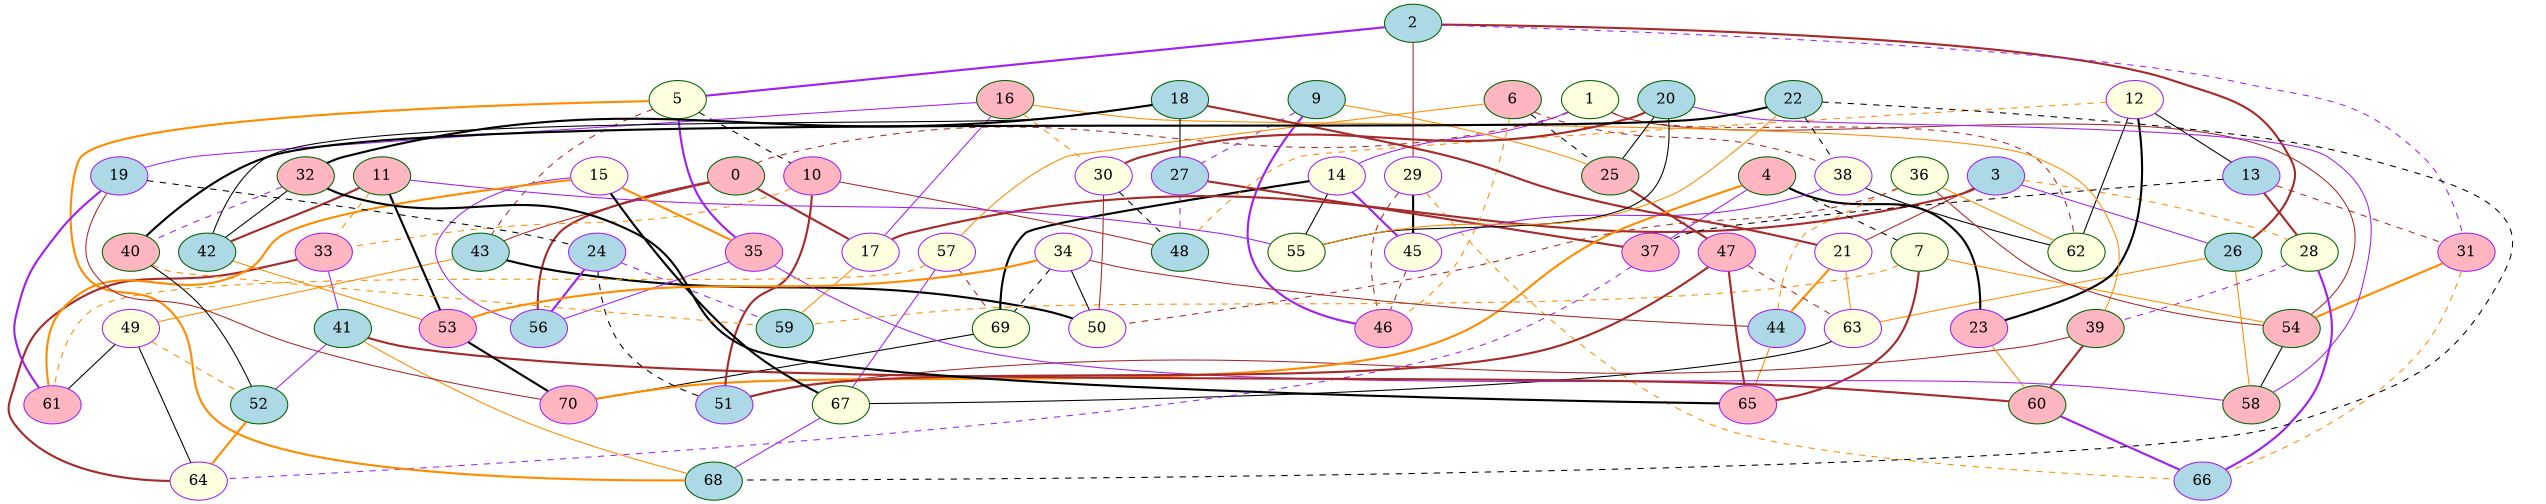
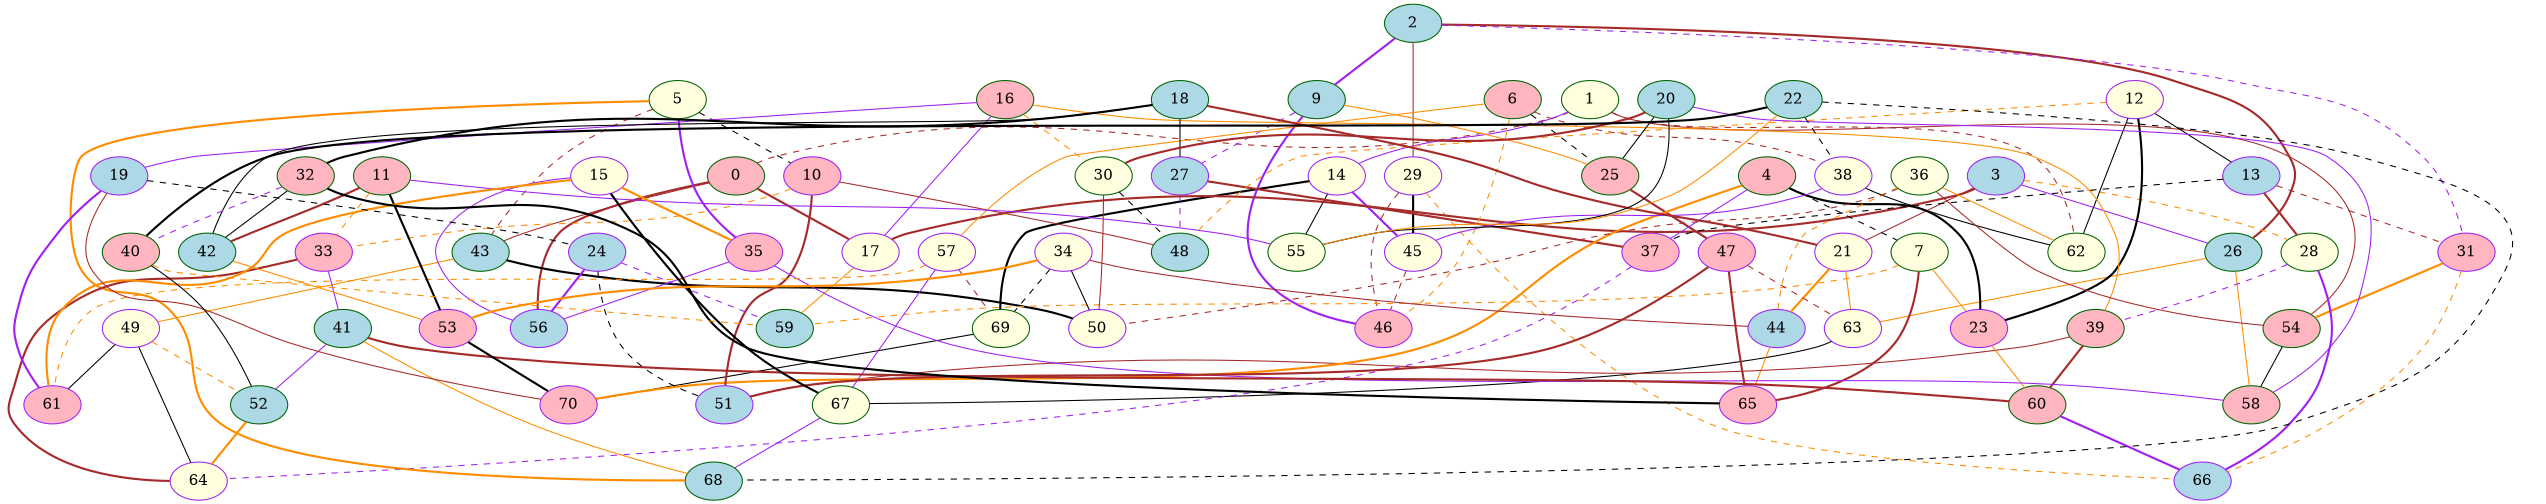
(1045, 61) -> (1365, 62)
(1104, 176) -> (1104, 176)
(2137, 298) -> (1949, 290)
